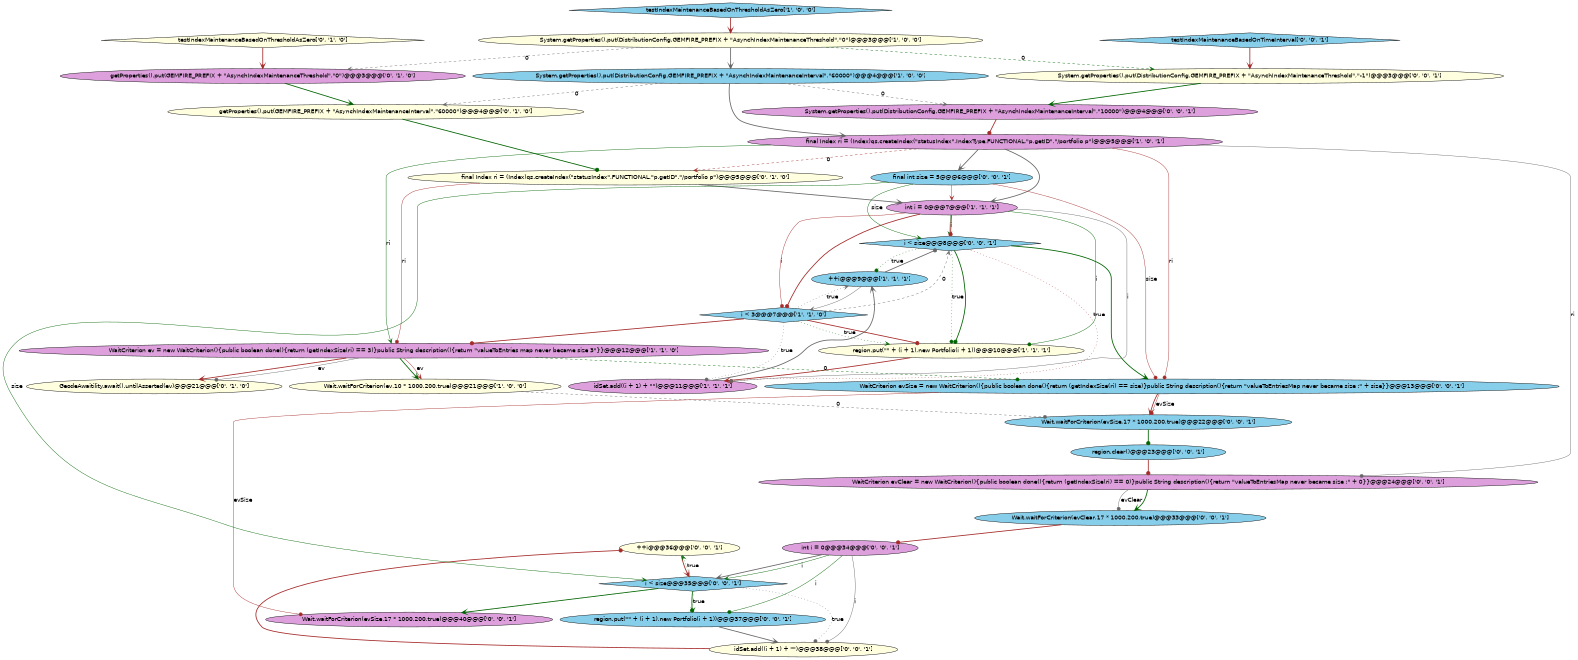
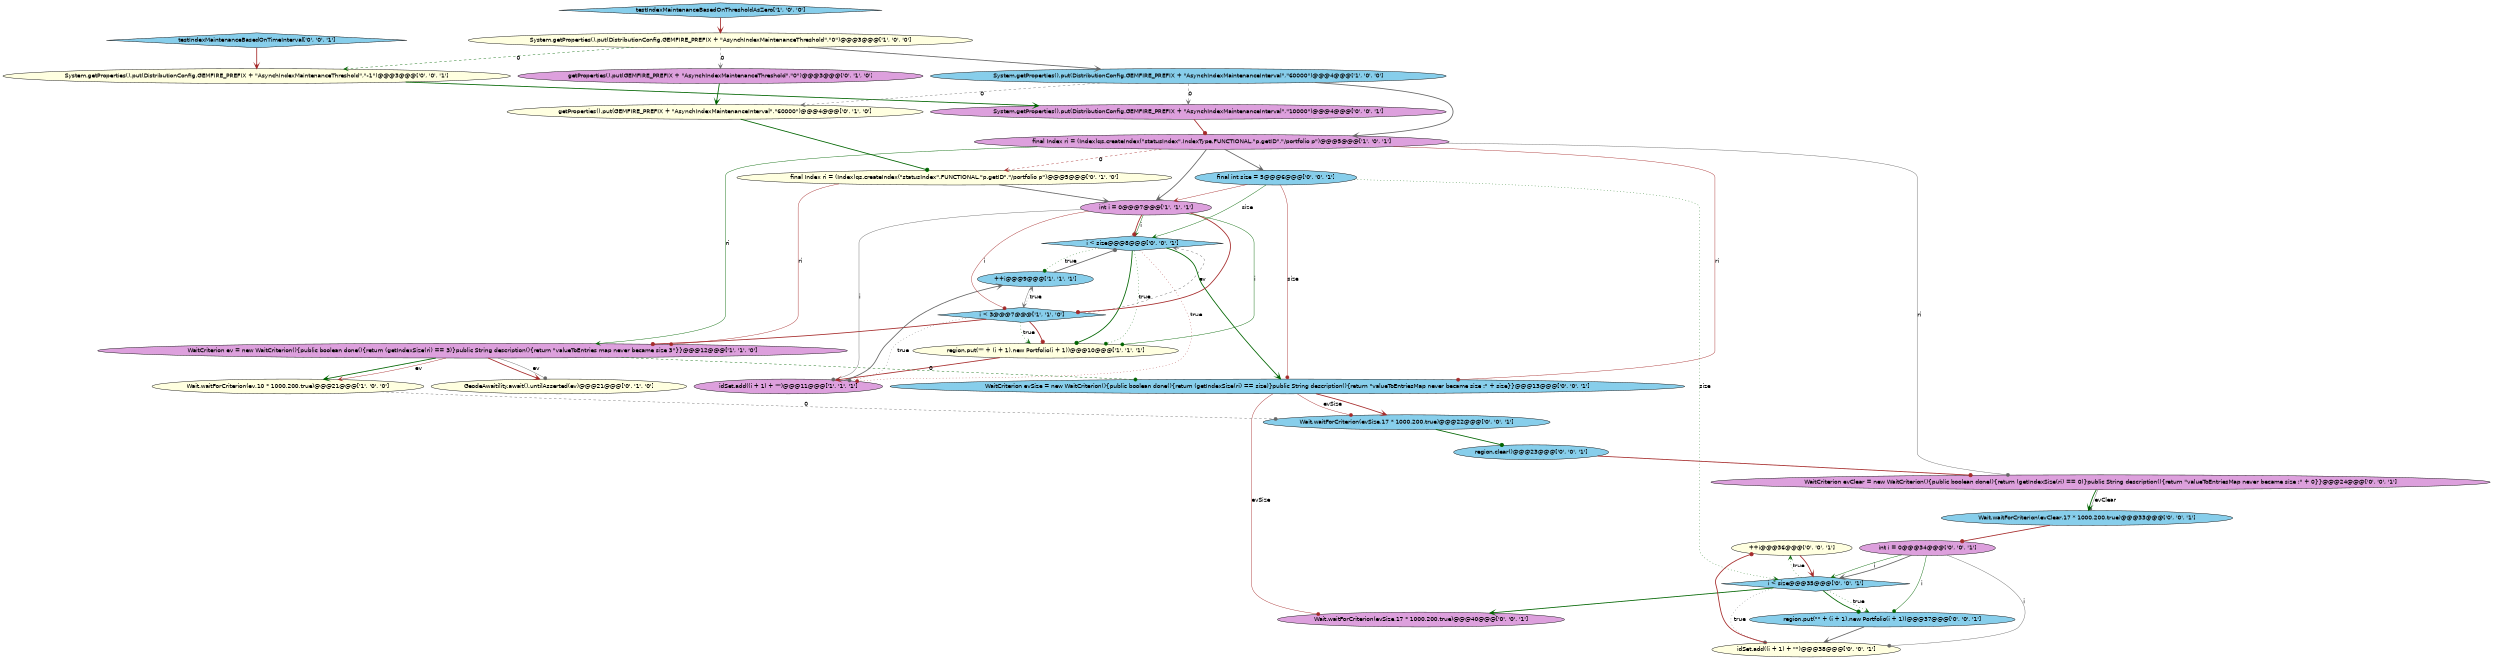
(263, 40) -> none
(944, 279) -> (1202, 279)
(136, 323) -> (1699, 246)
